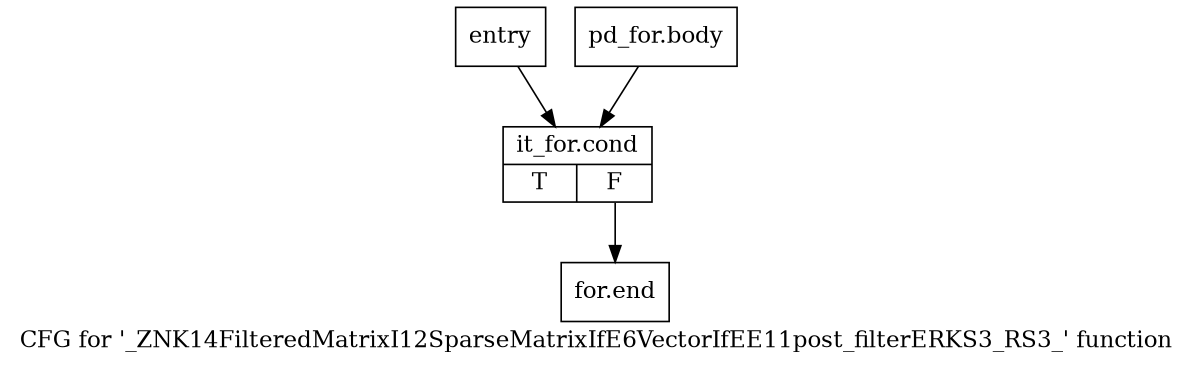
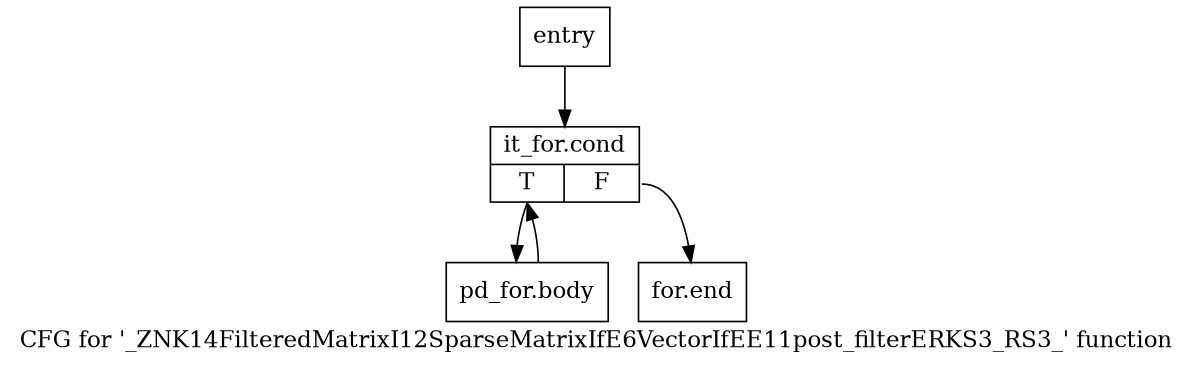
none -> (521, 224)
